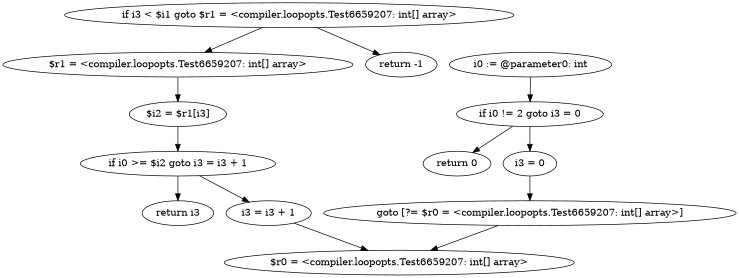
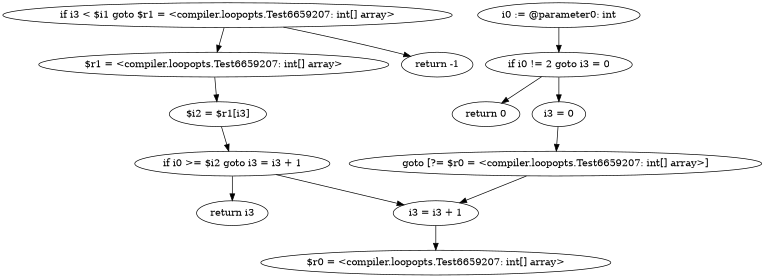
(468, 237) -> (496, 188)
